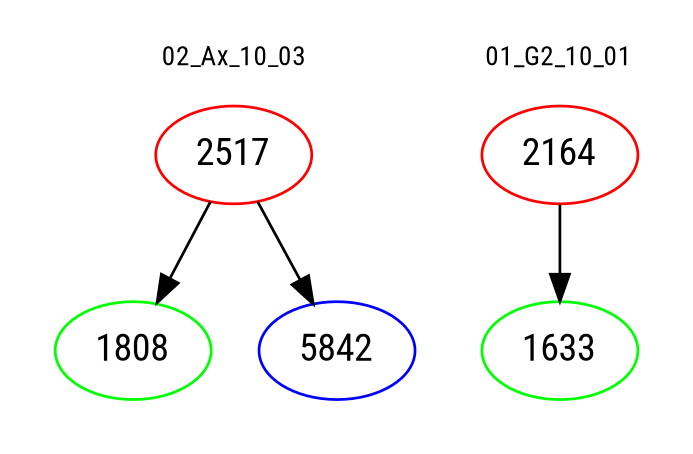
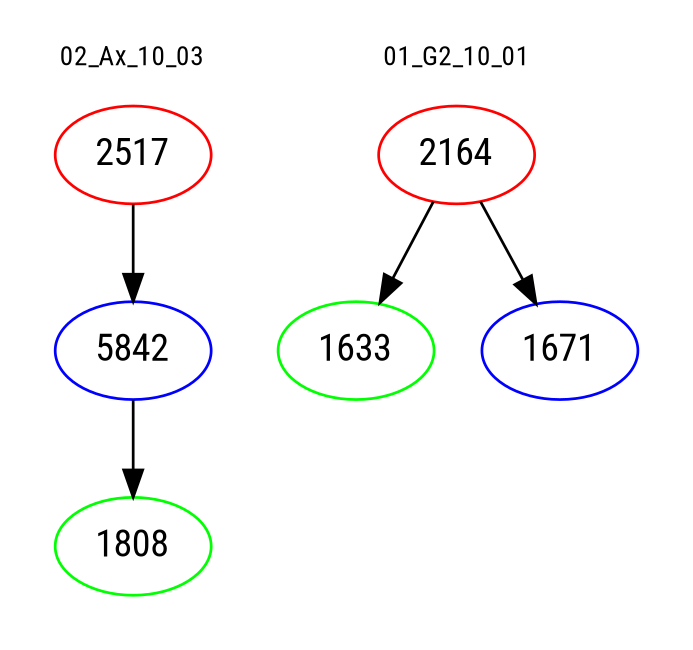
(190, 240) -> (133, 435)
none -> (560, 351)
